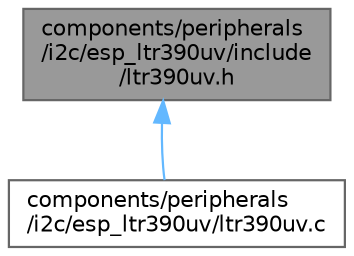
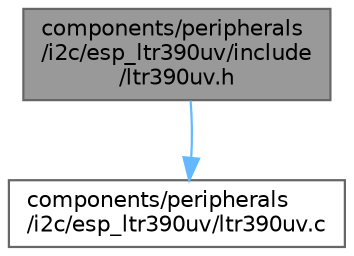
(162, 152) -> (192, 129)
